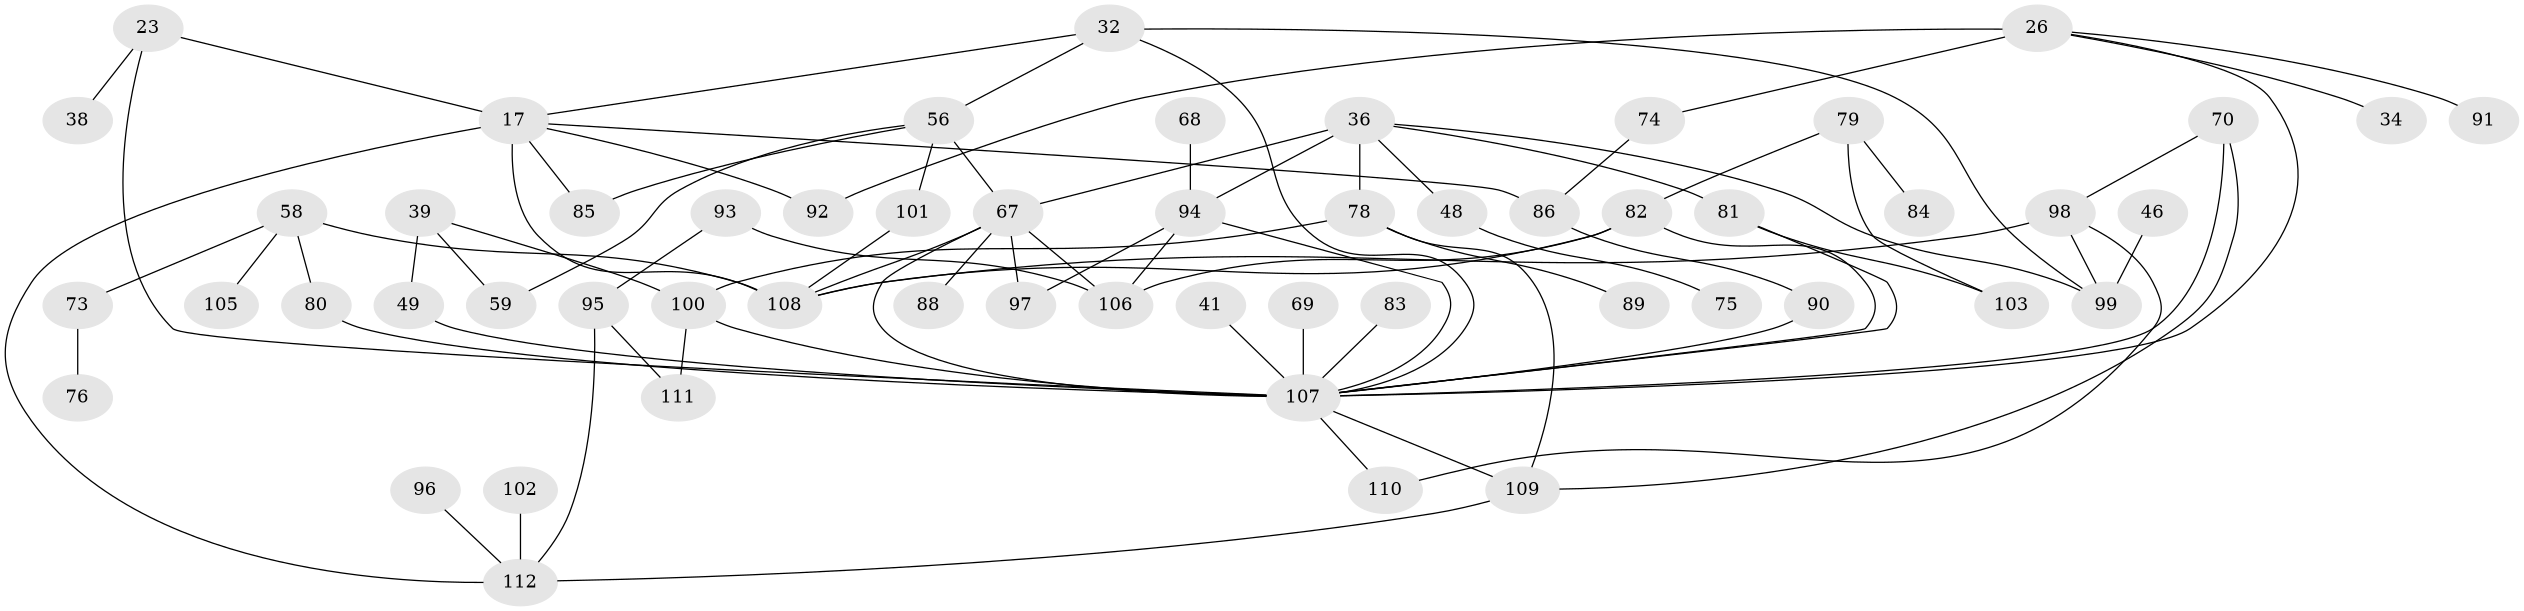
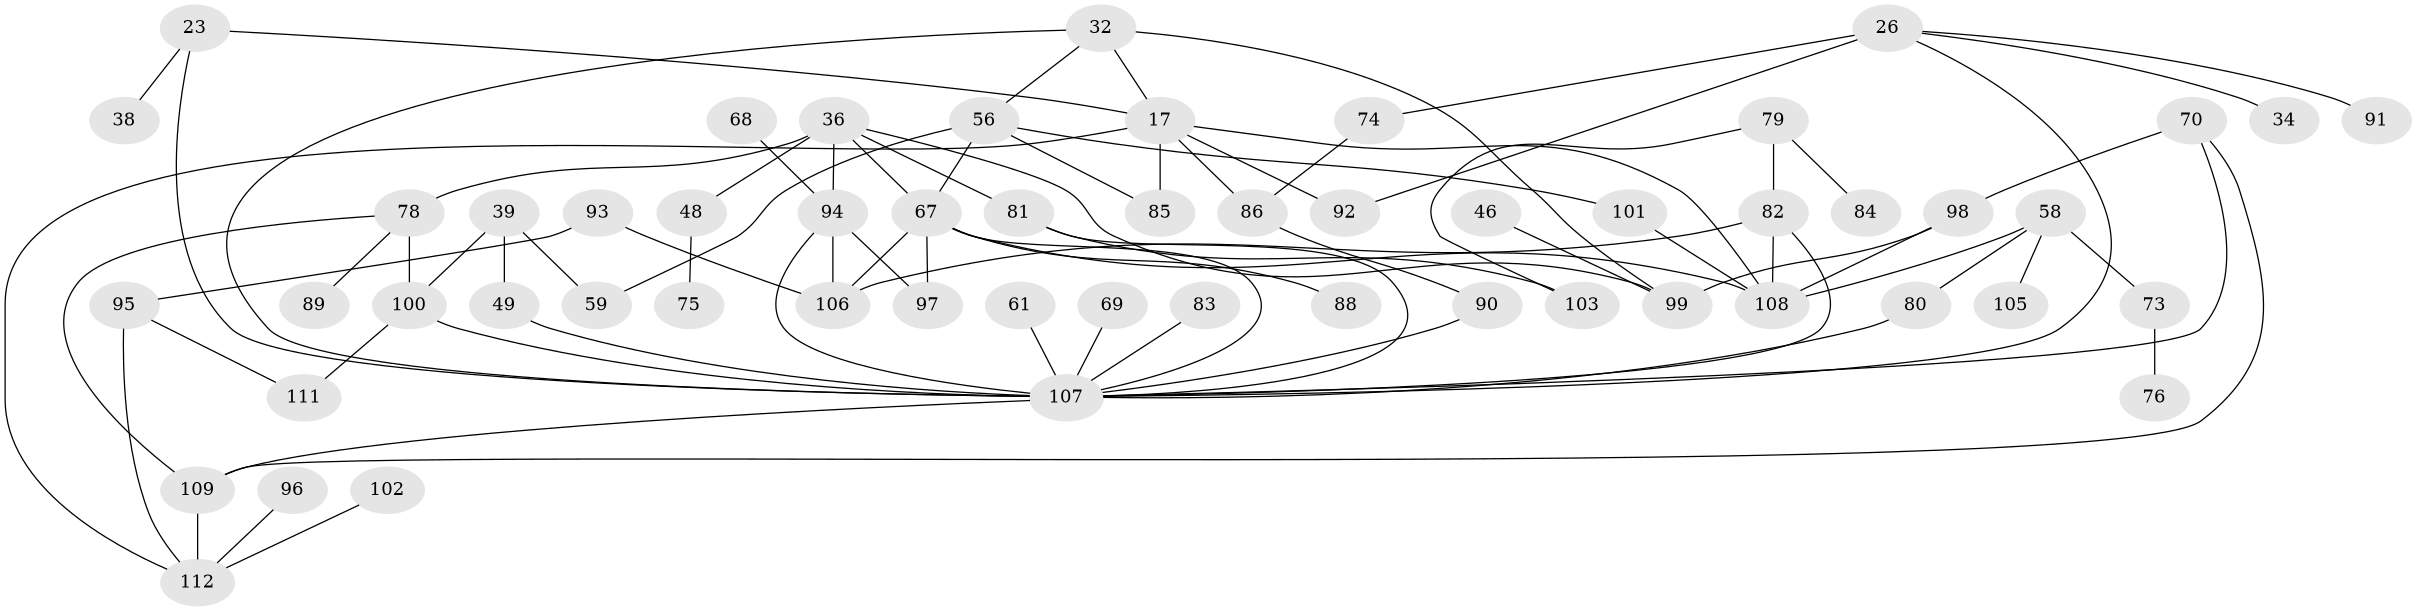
(1211, 305) -> (1020, 305)
(1385, 490) -> none
